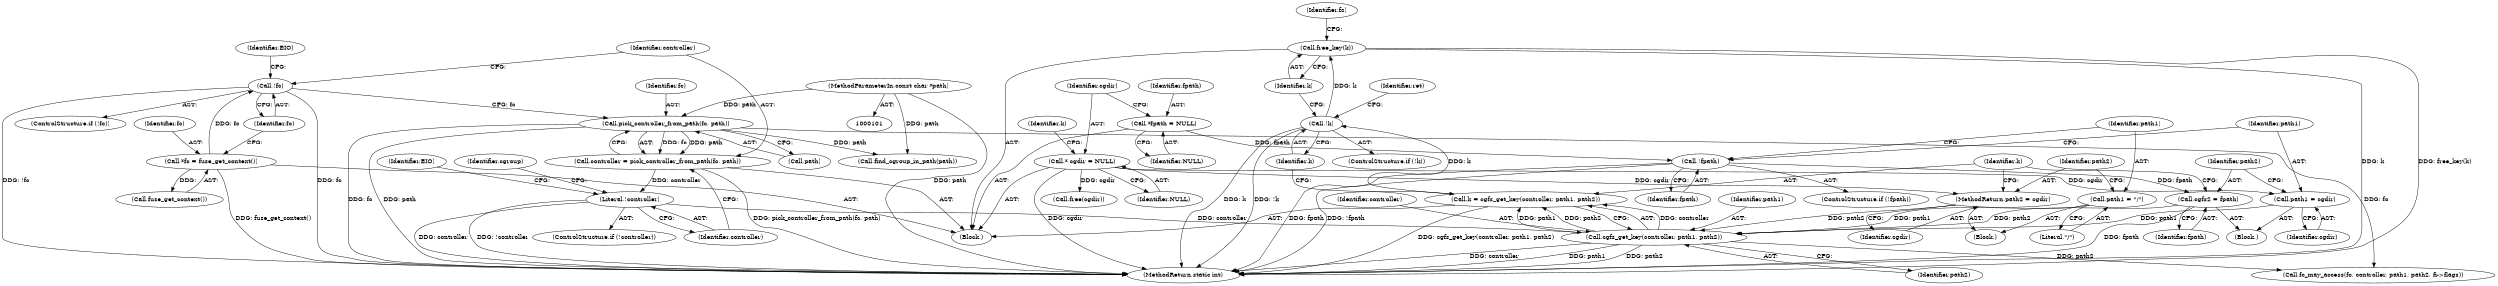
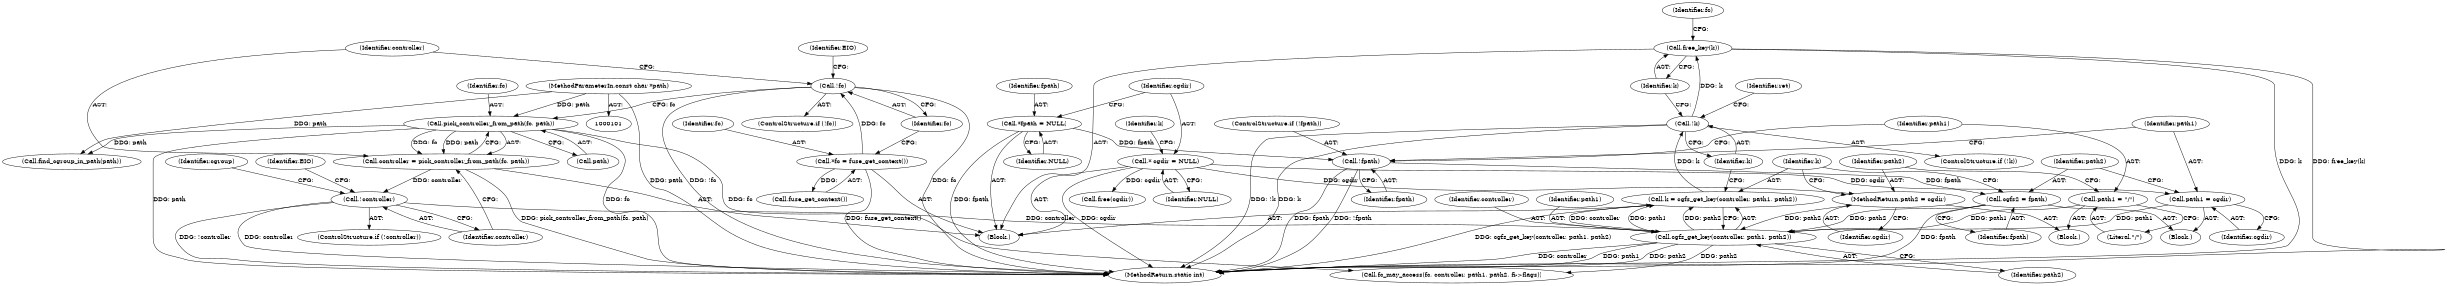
(1807, 179) -> (1318, 142)
(630, 200) -> (369, 200)
none -> (969, 240)
